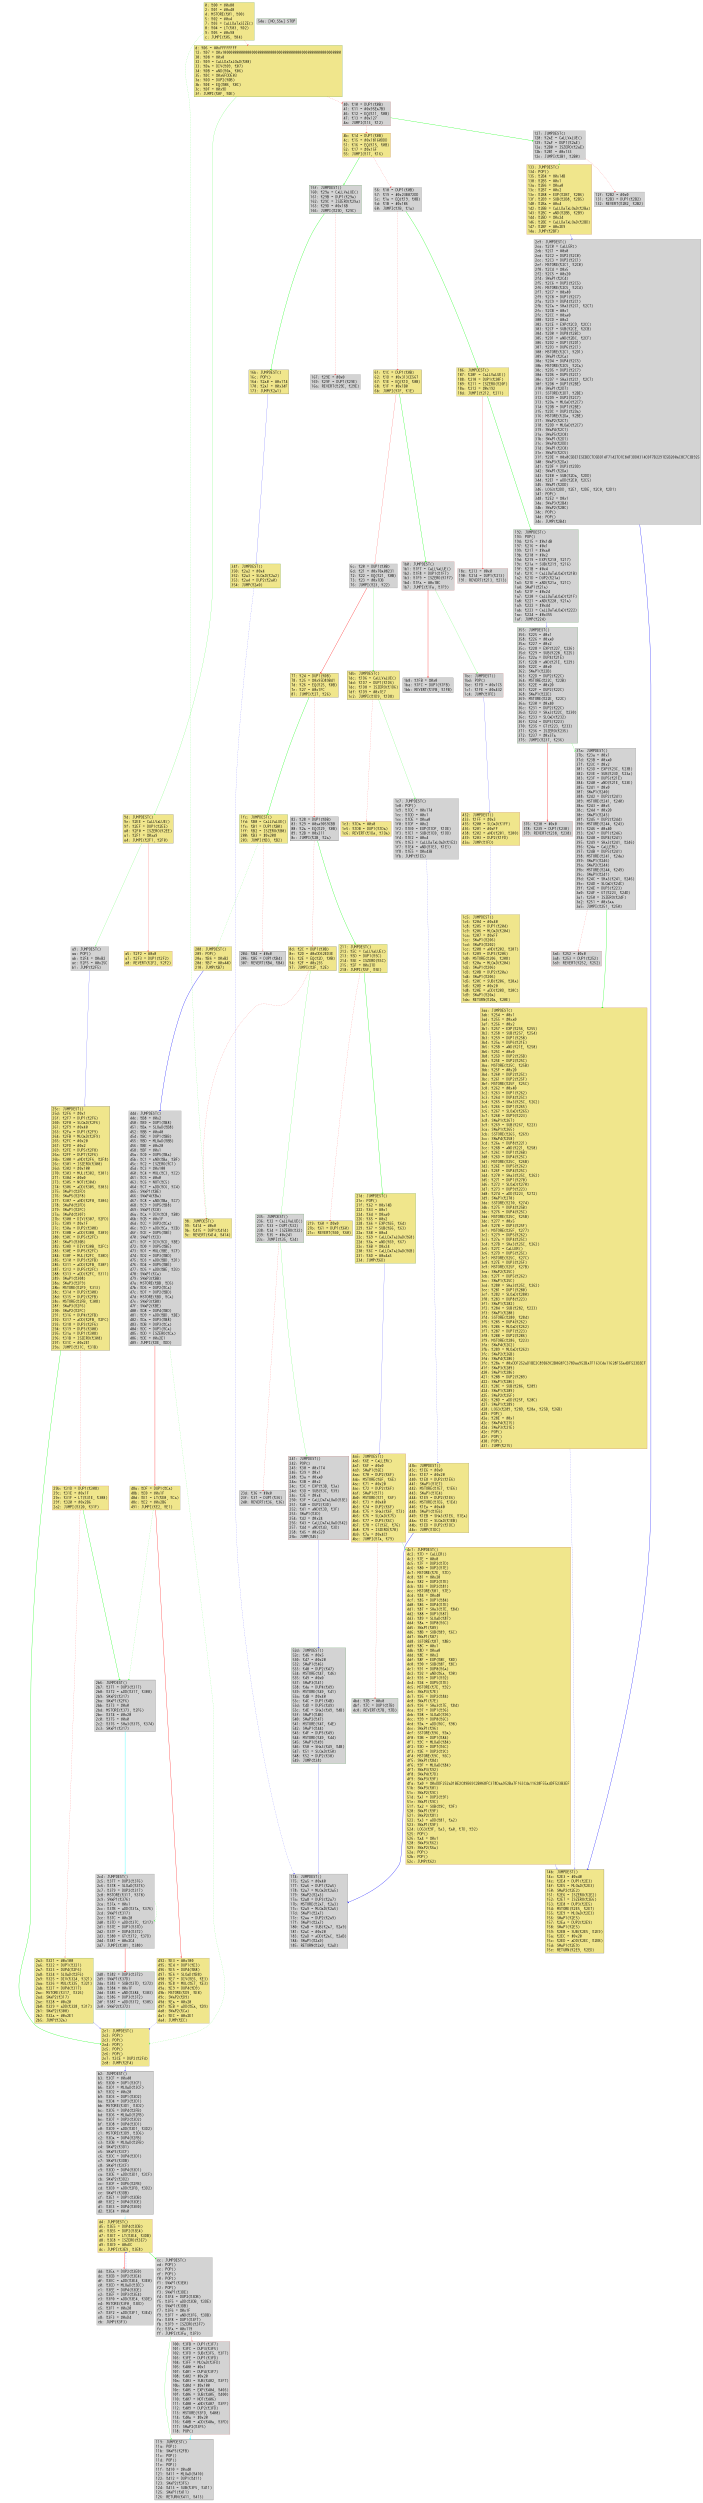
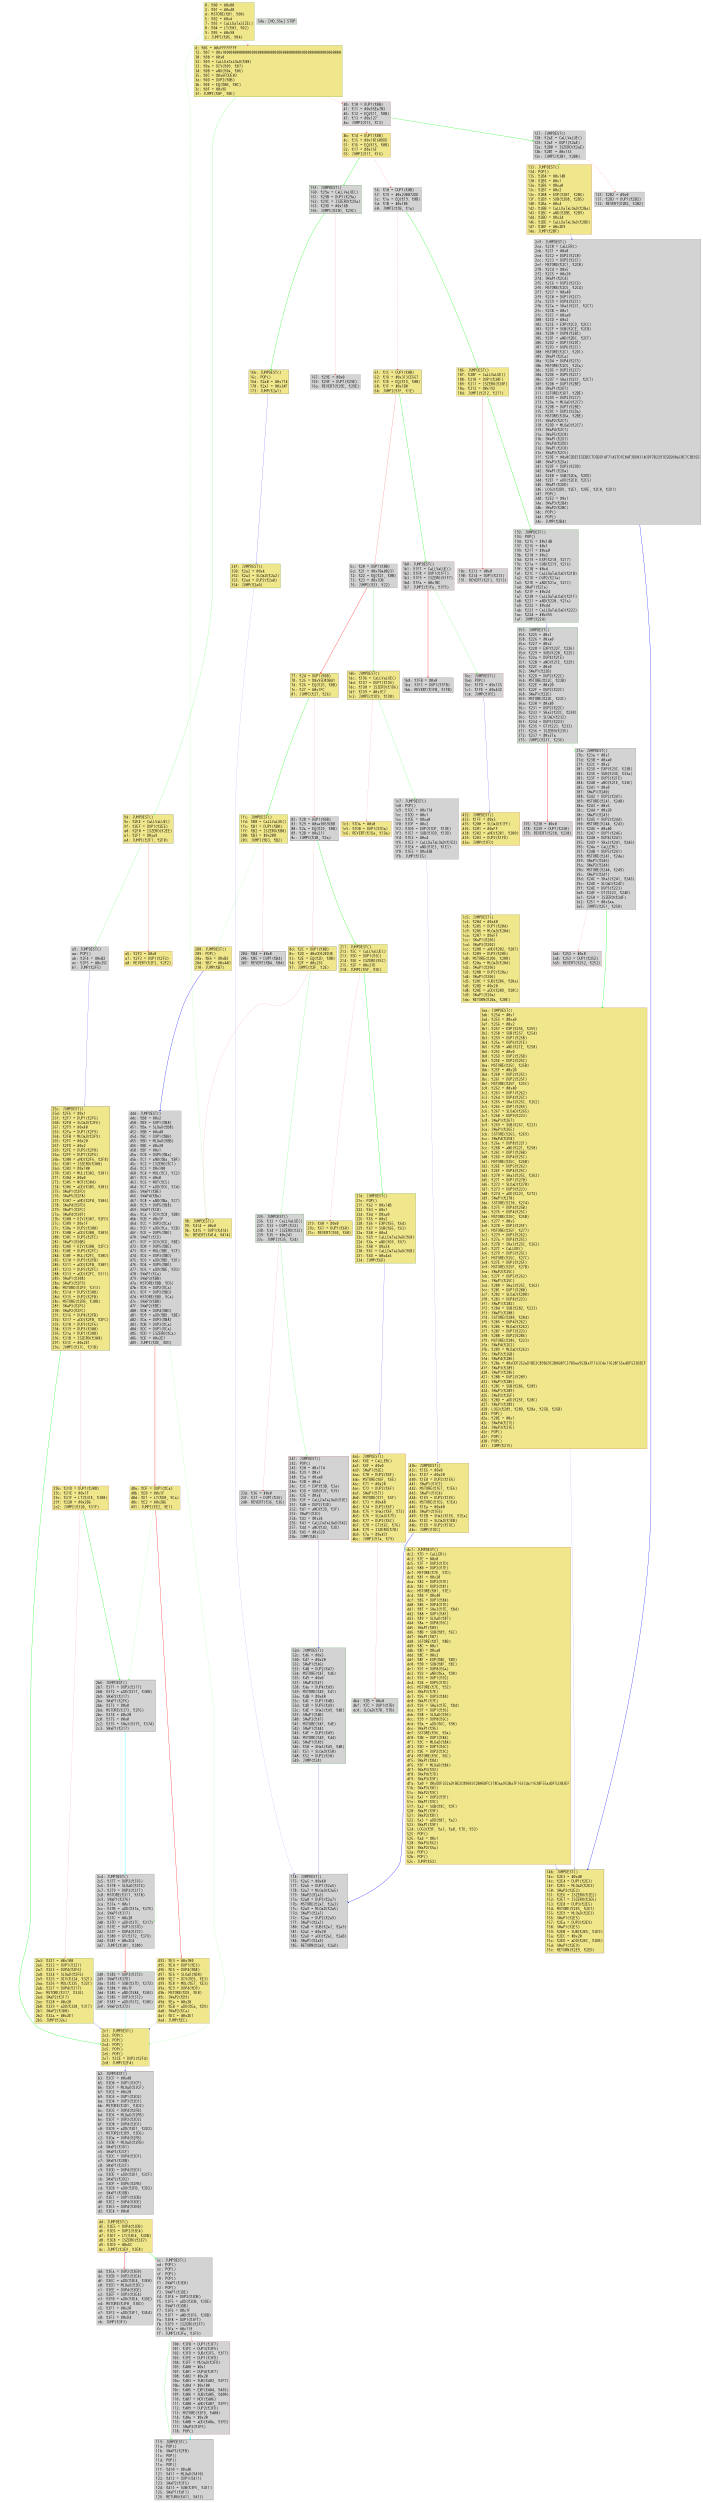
(375, 1706) -> (375, 1706)
